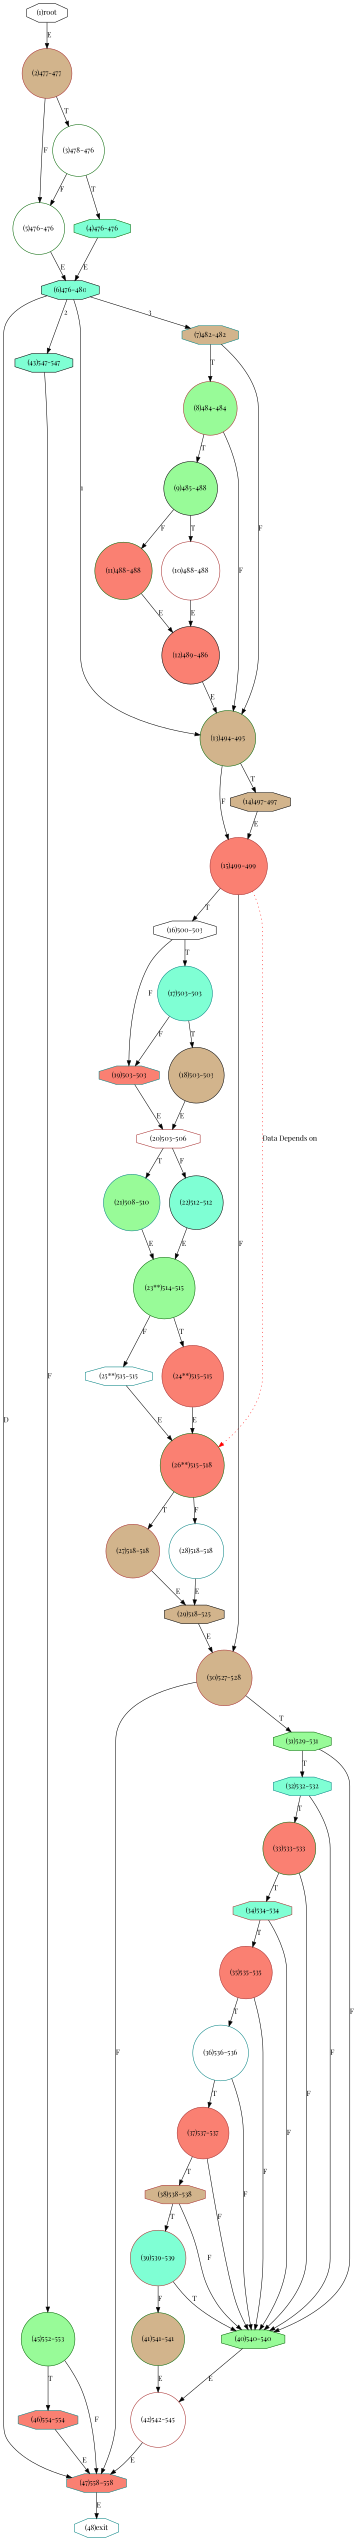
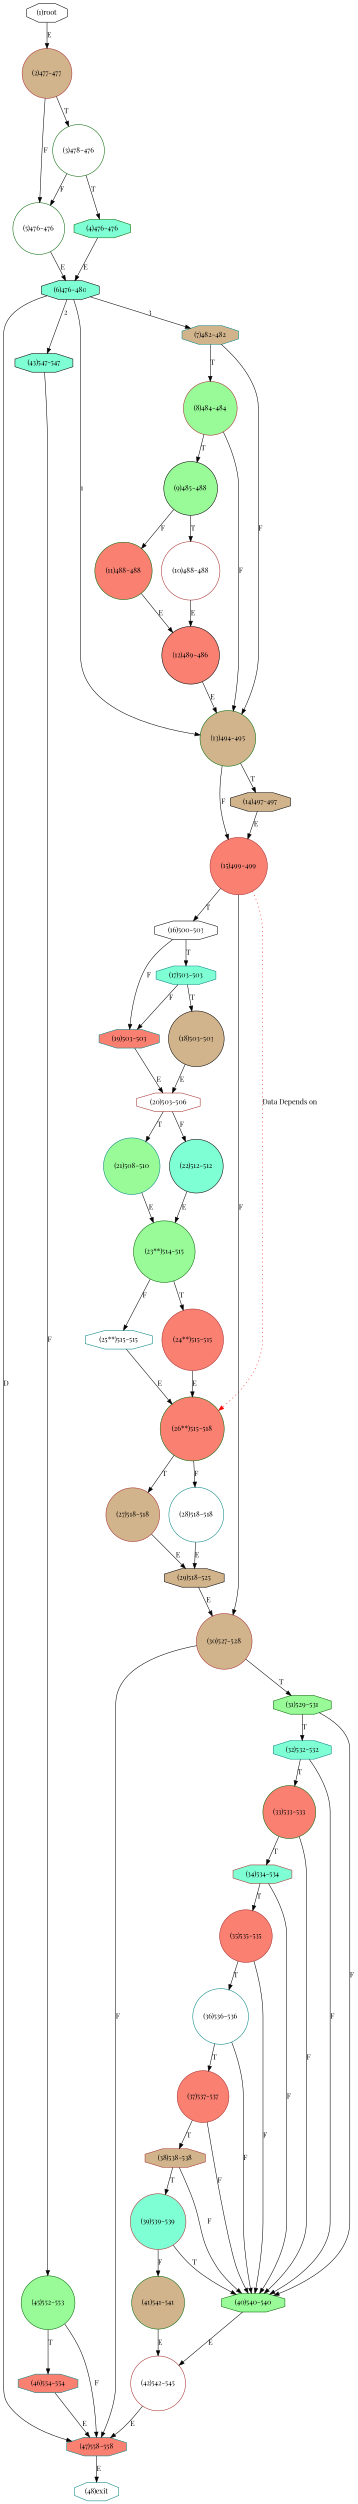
(185, 993) -> (186, 975)
